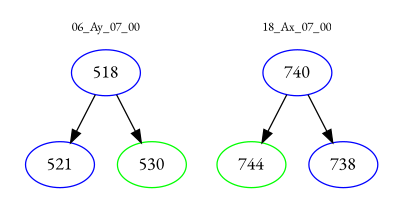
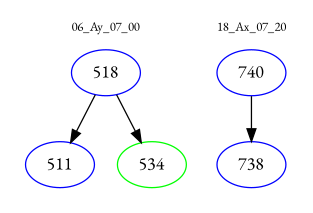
(297, 27) -> (252, 27)
(60, 165) -> (60, 165)
(152, 165) -> (152, 165)
(251, 165) -> none
